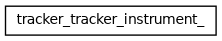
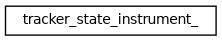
(111, 21) -> (111, 21)
